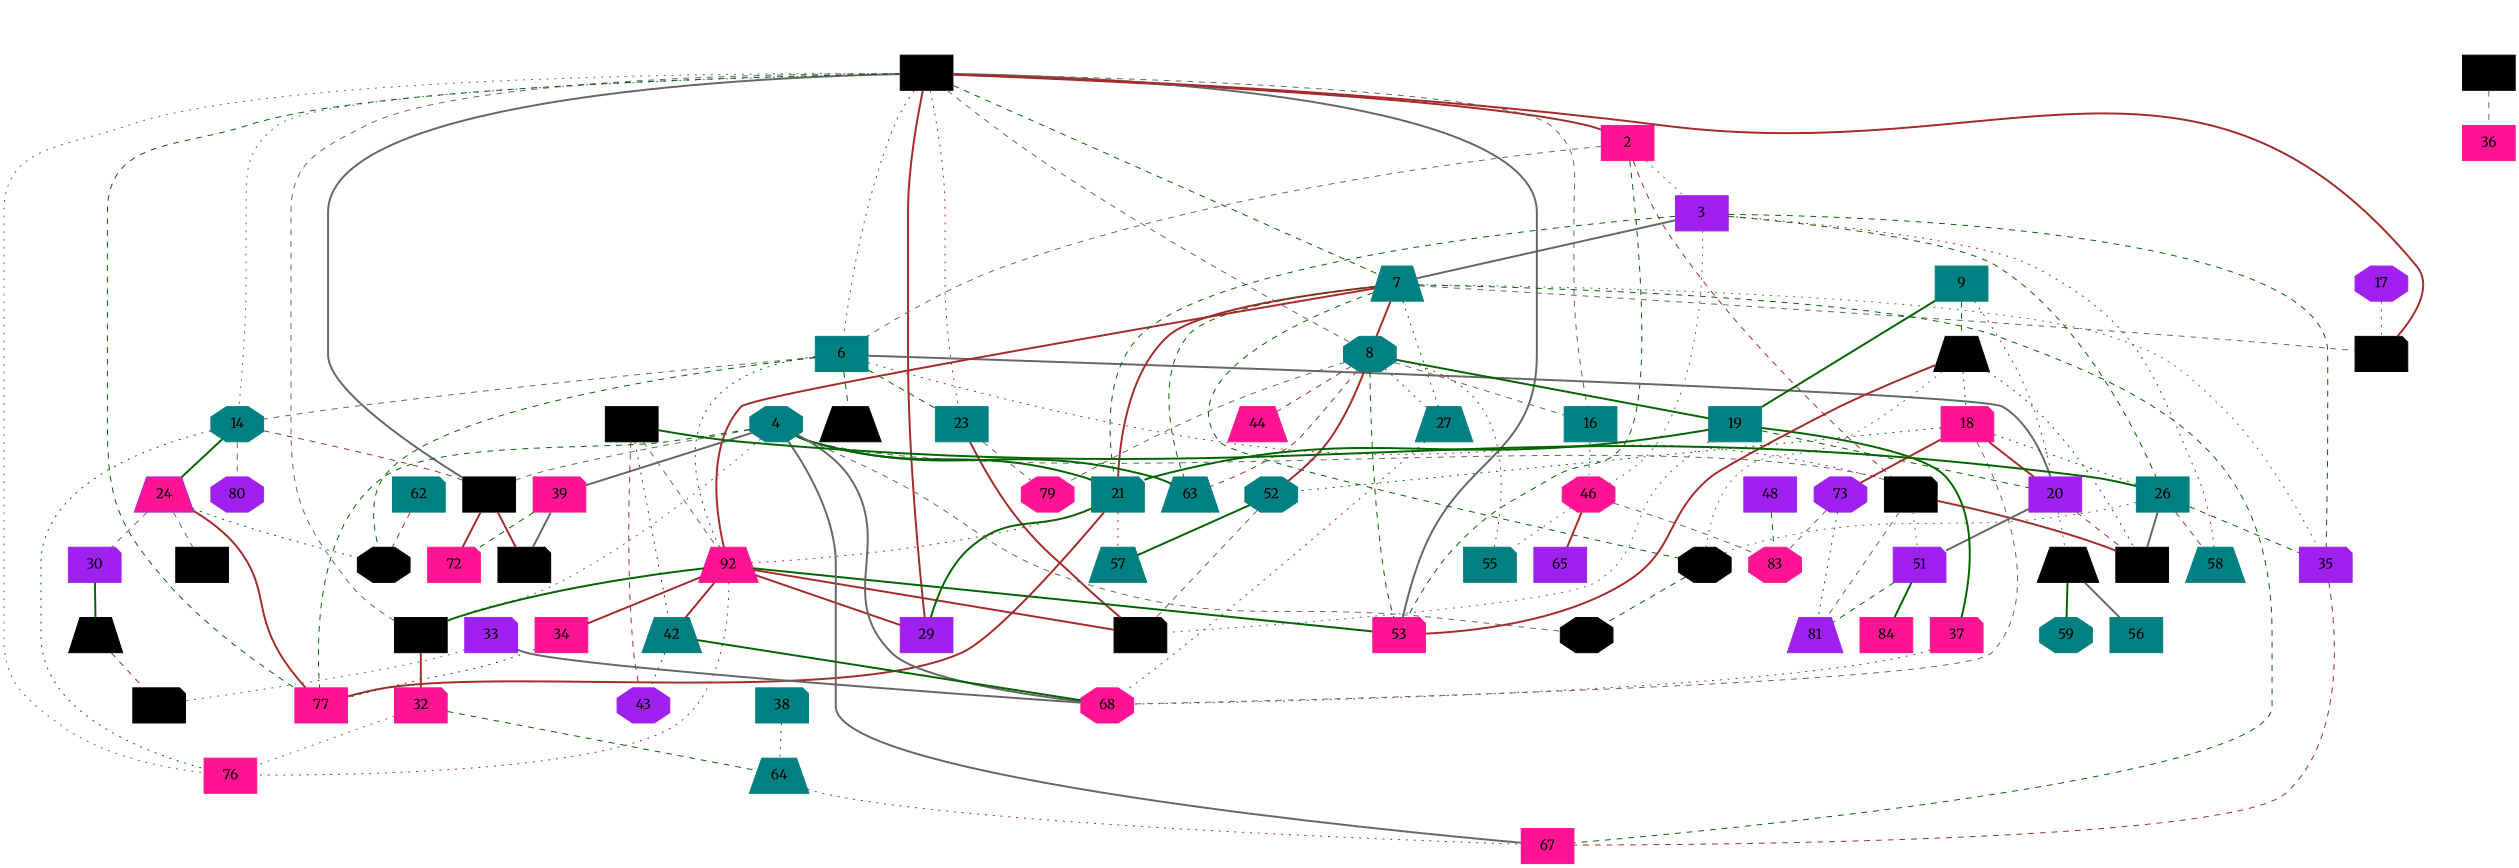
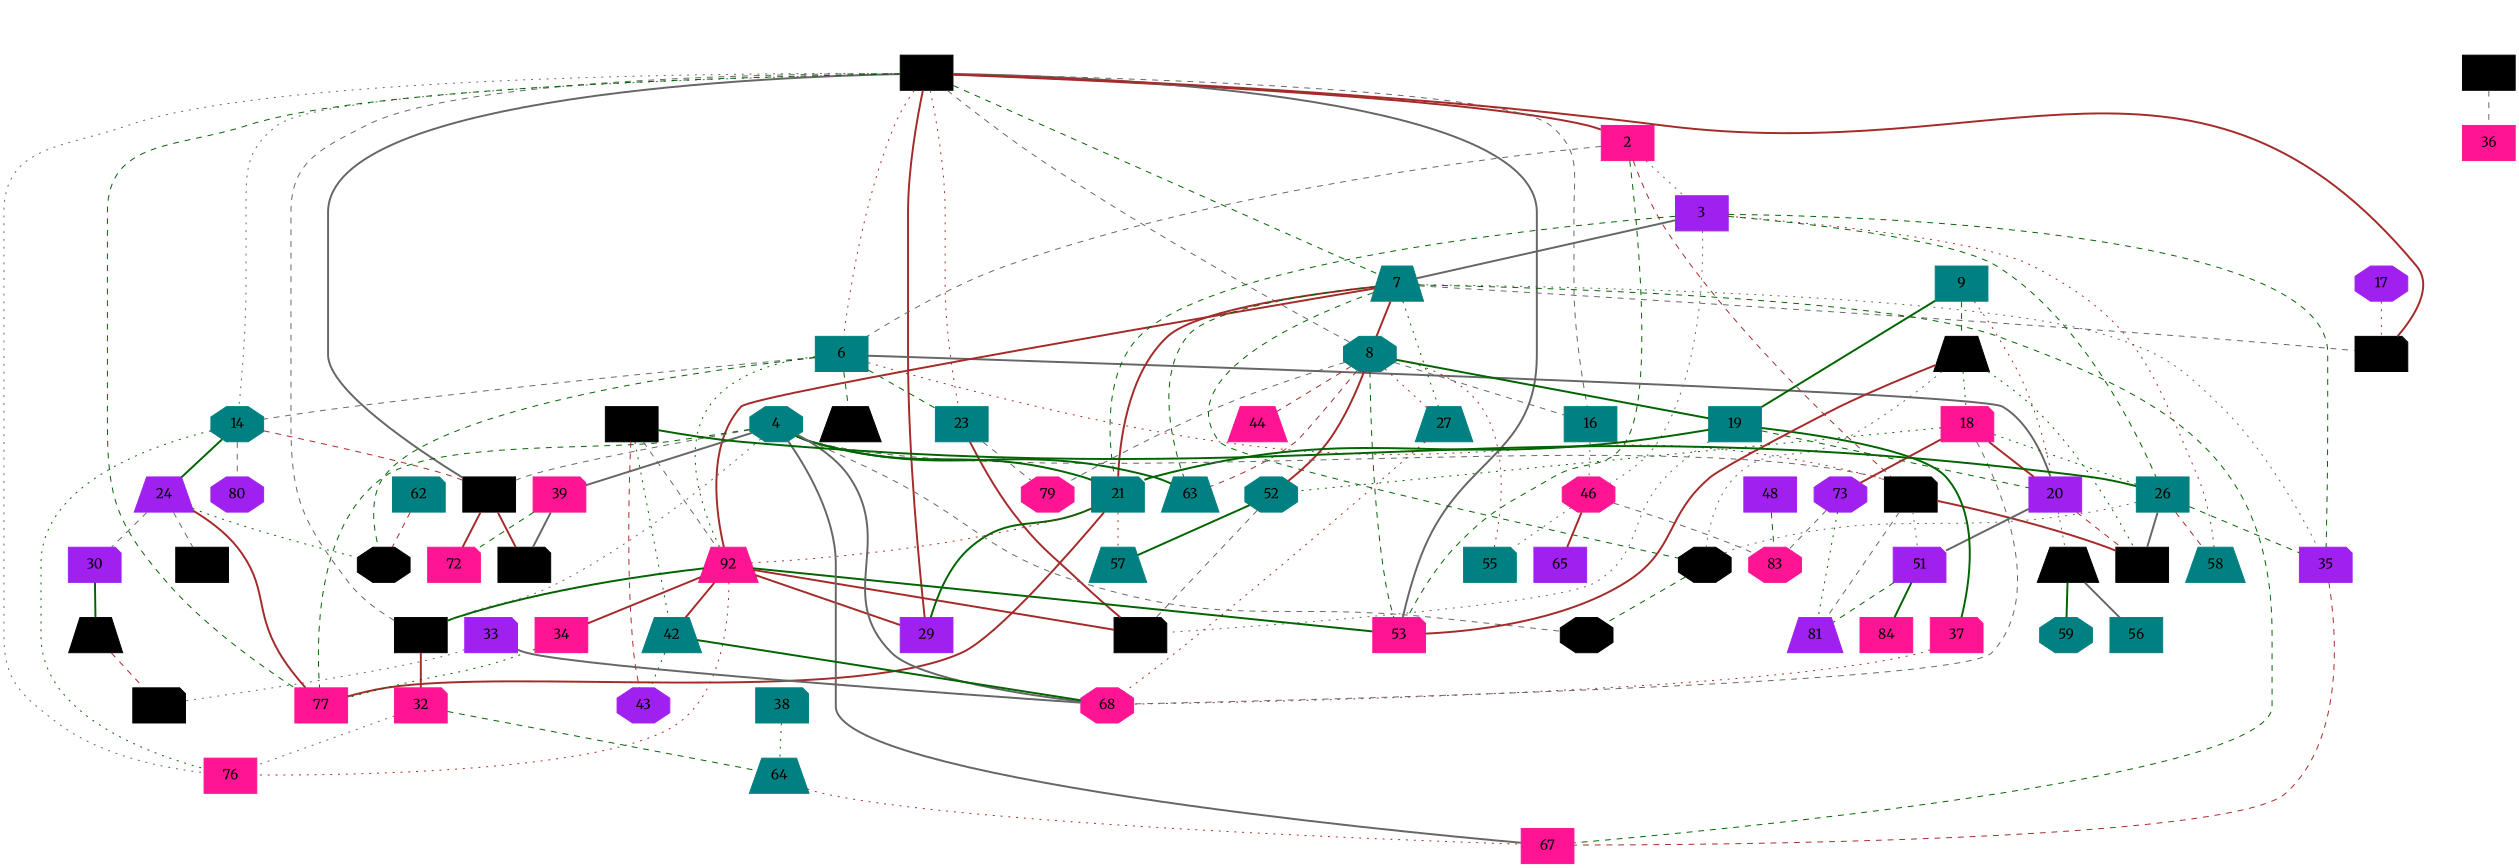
(164, 495) -> (164, 495)
